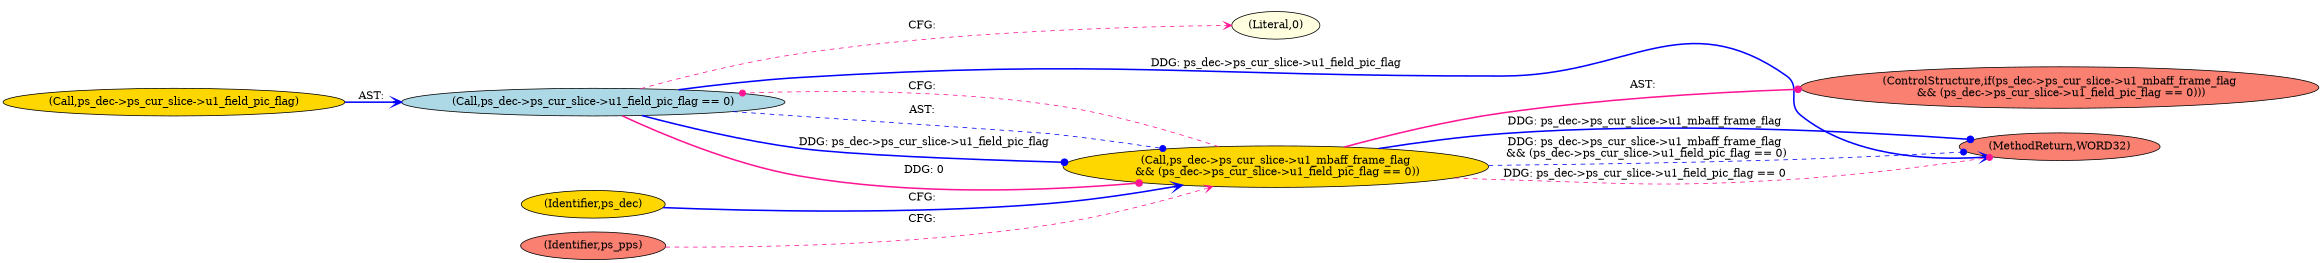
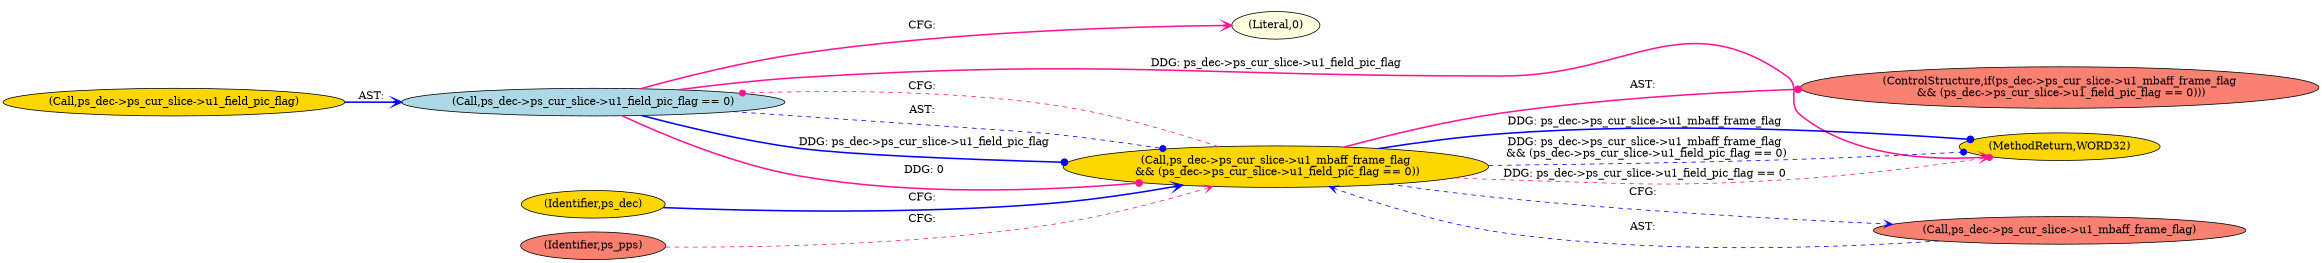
(930, 39) -> (930, 39)
(1354, 75) -> (1354, 75)
(2060, 147) -> (2060, 147)
none -> (2060, 230)
